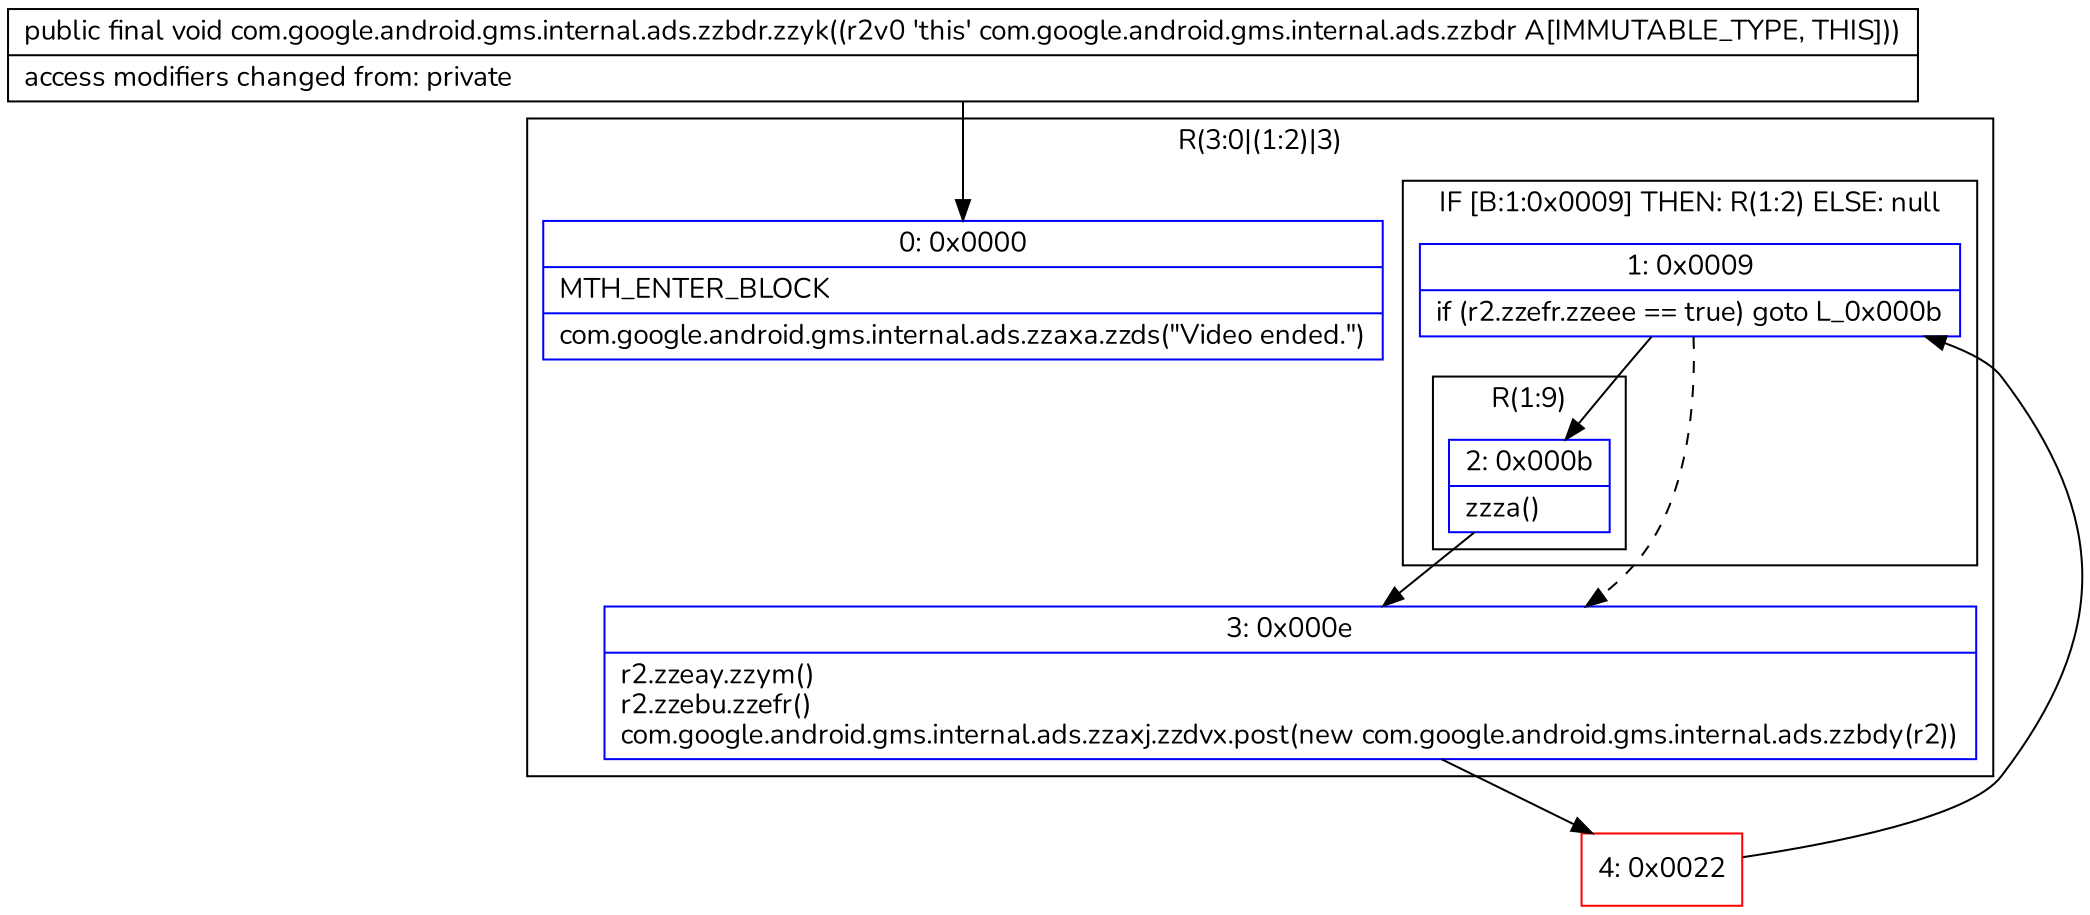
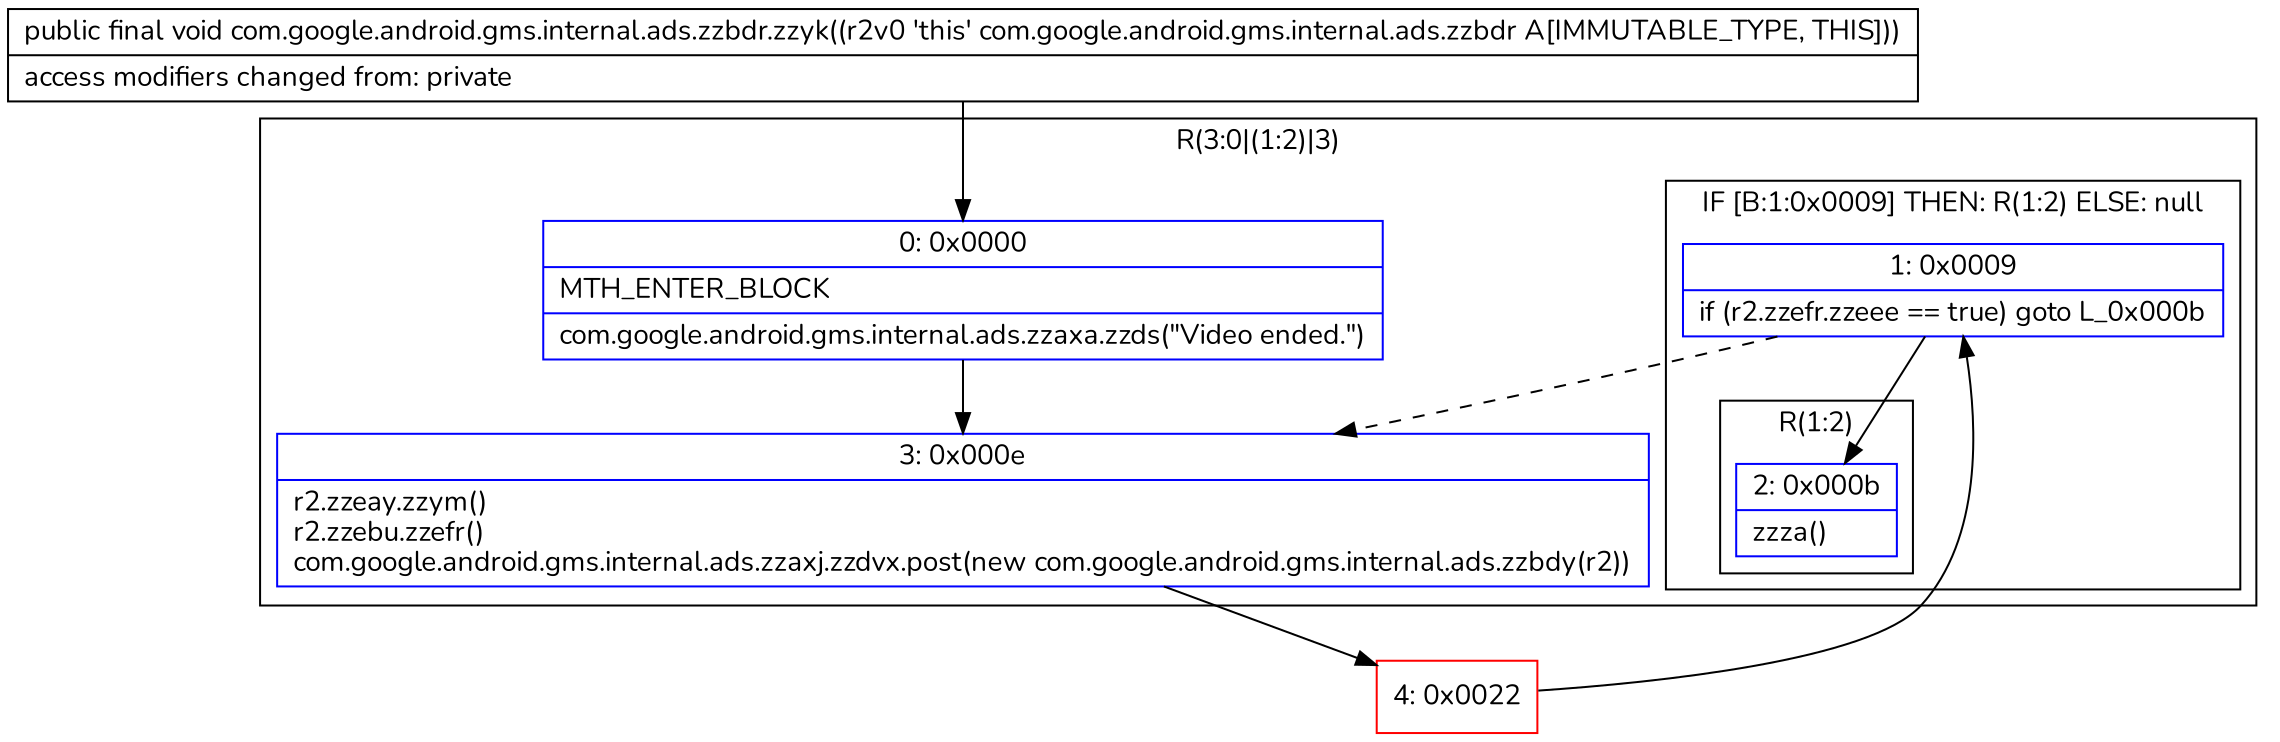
(1529, 400) -> (1817, 424)
(1418, 578) -> (963, 386)
